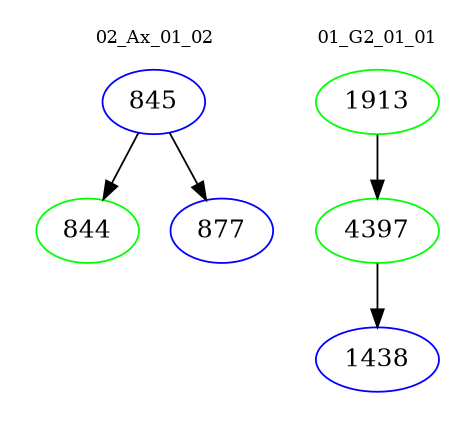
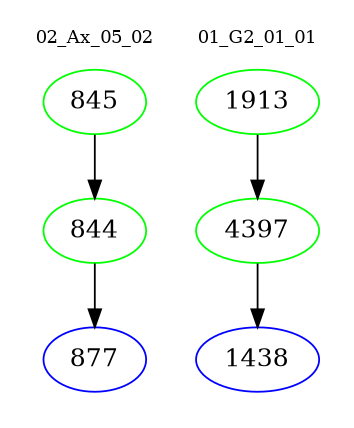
(155, 38) -> (95, 38)
(154, 102) -> (95, 102)
(183, 158) -> (95, 286)
